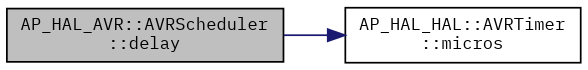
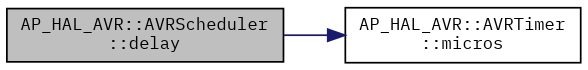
(463, 35) -> (463, 35)
